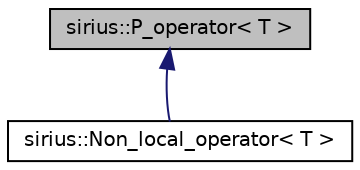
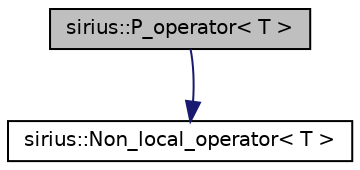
(167, 95) -> (193, 75)
